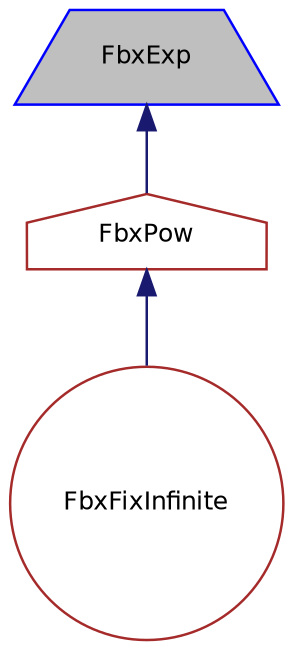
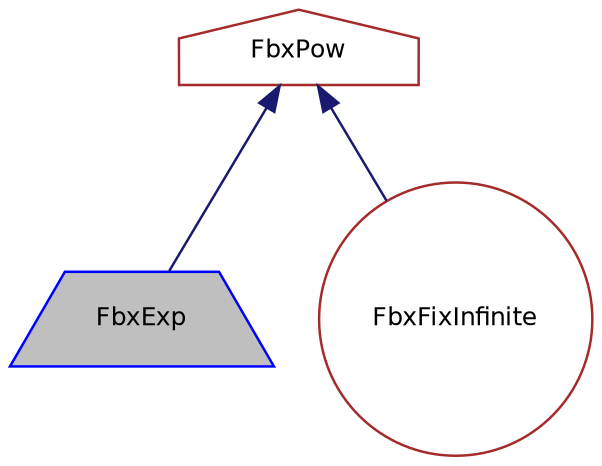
(147, 162) -> (218, 189)
